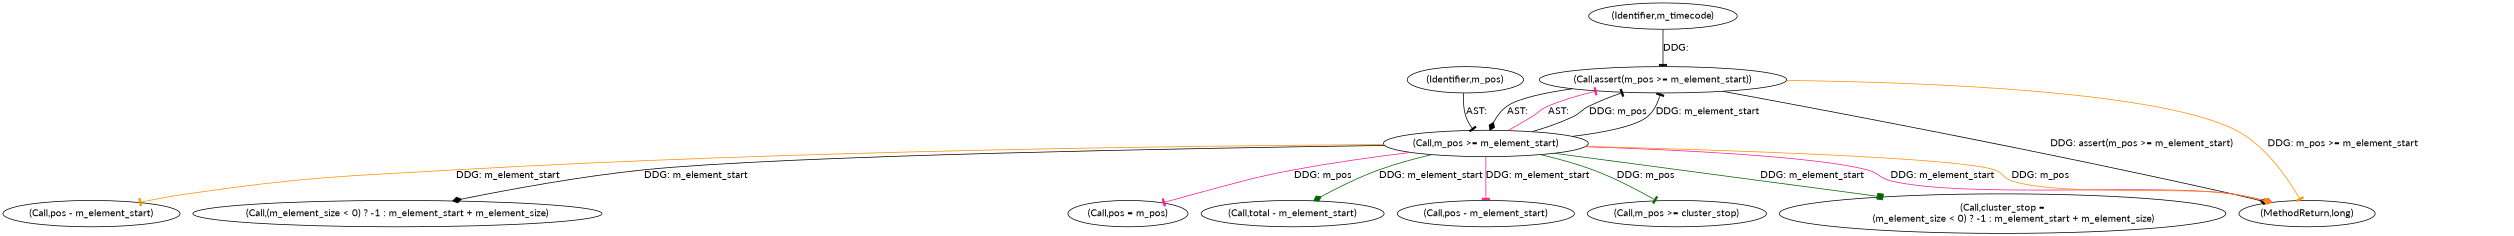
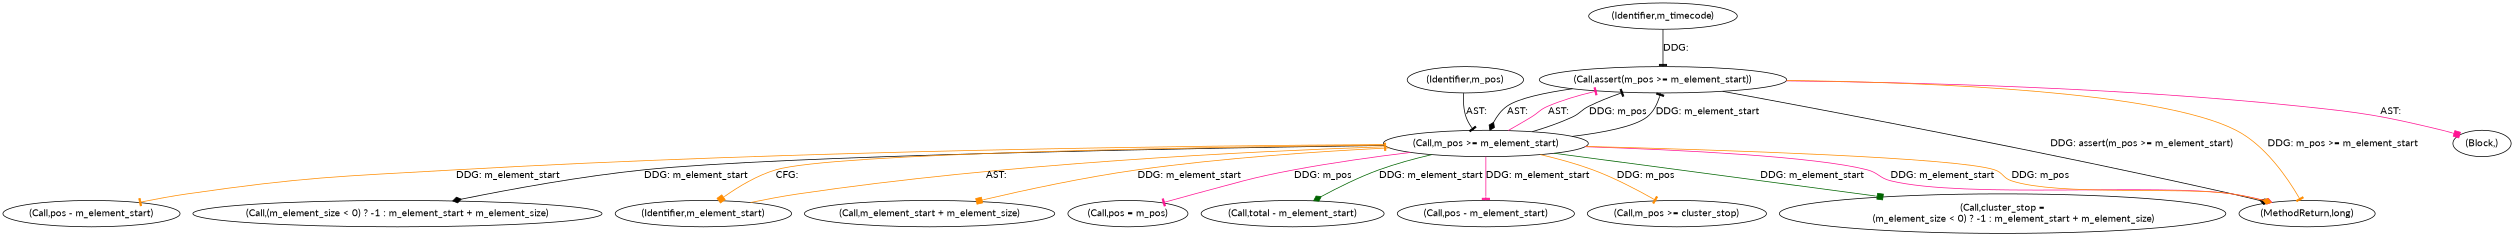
none -> (2482, 143)
(1599, 172) -> (1599, 172)
none -> (703, 214)
none -> (930, 214)
